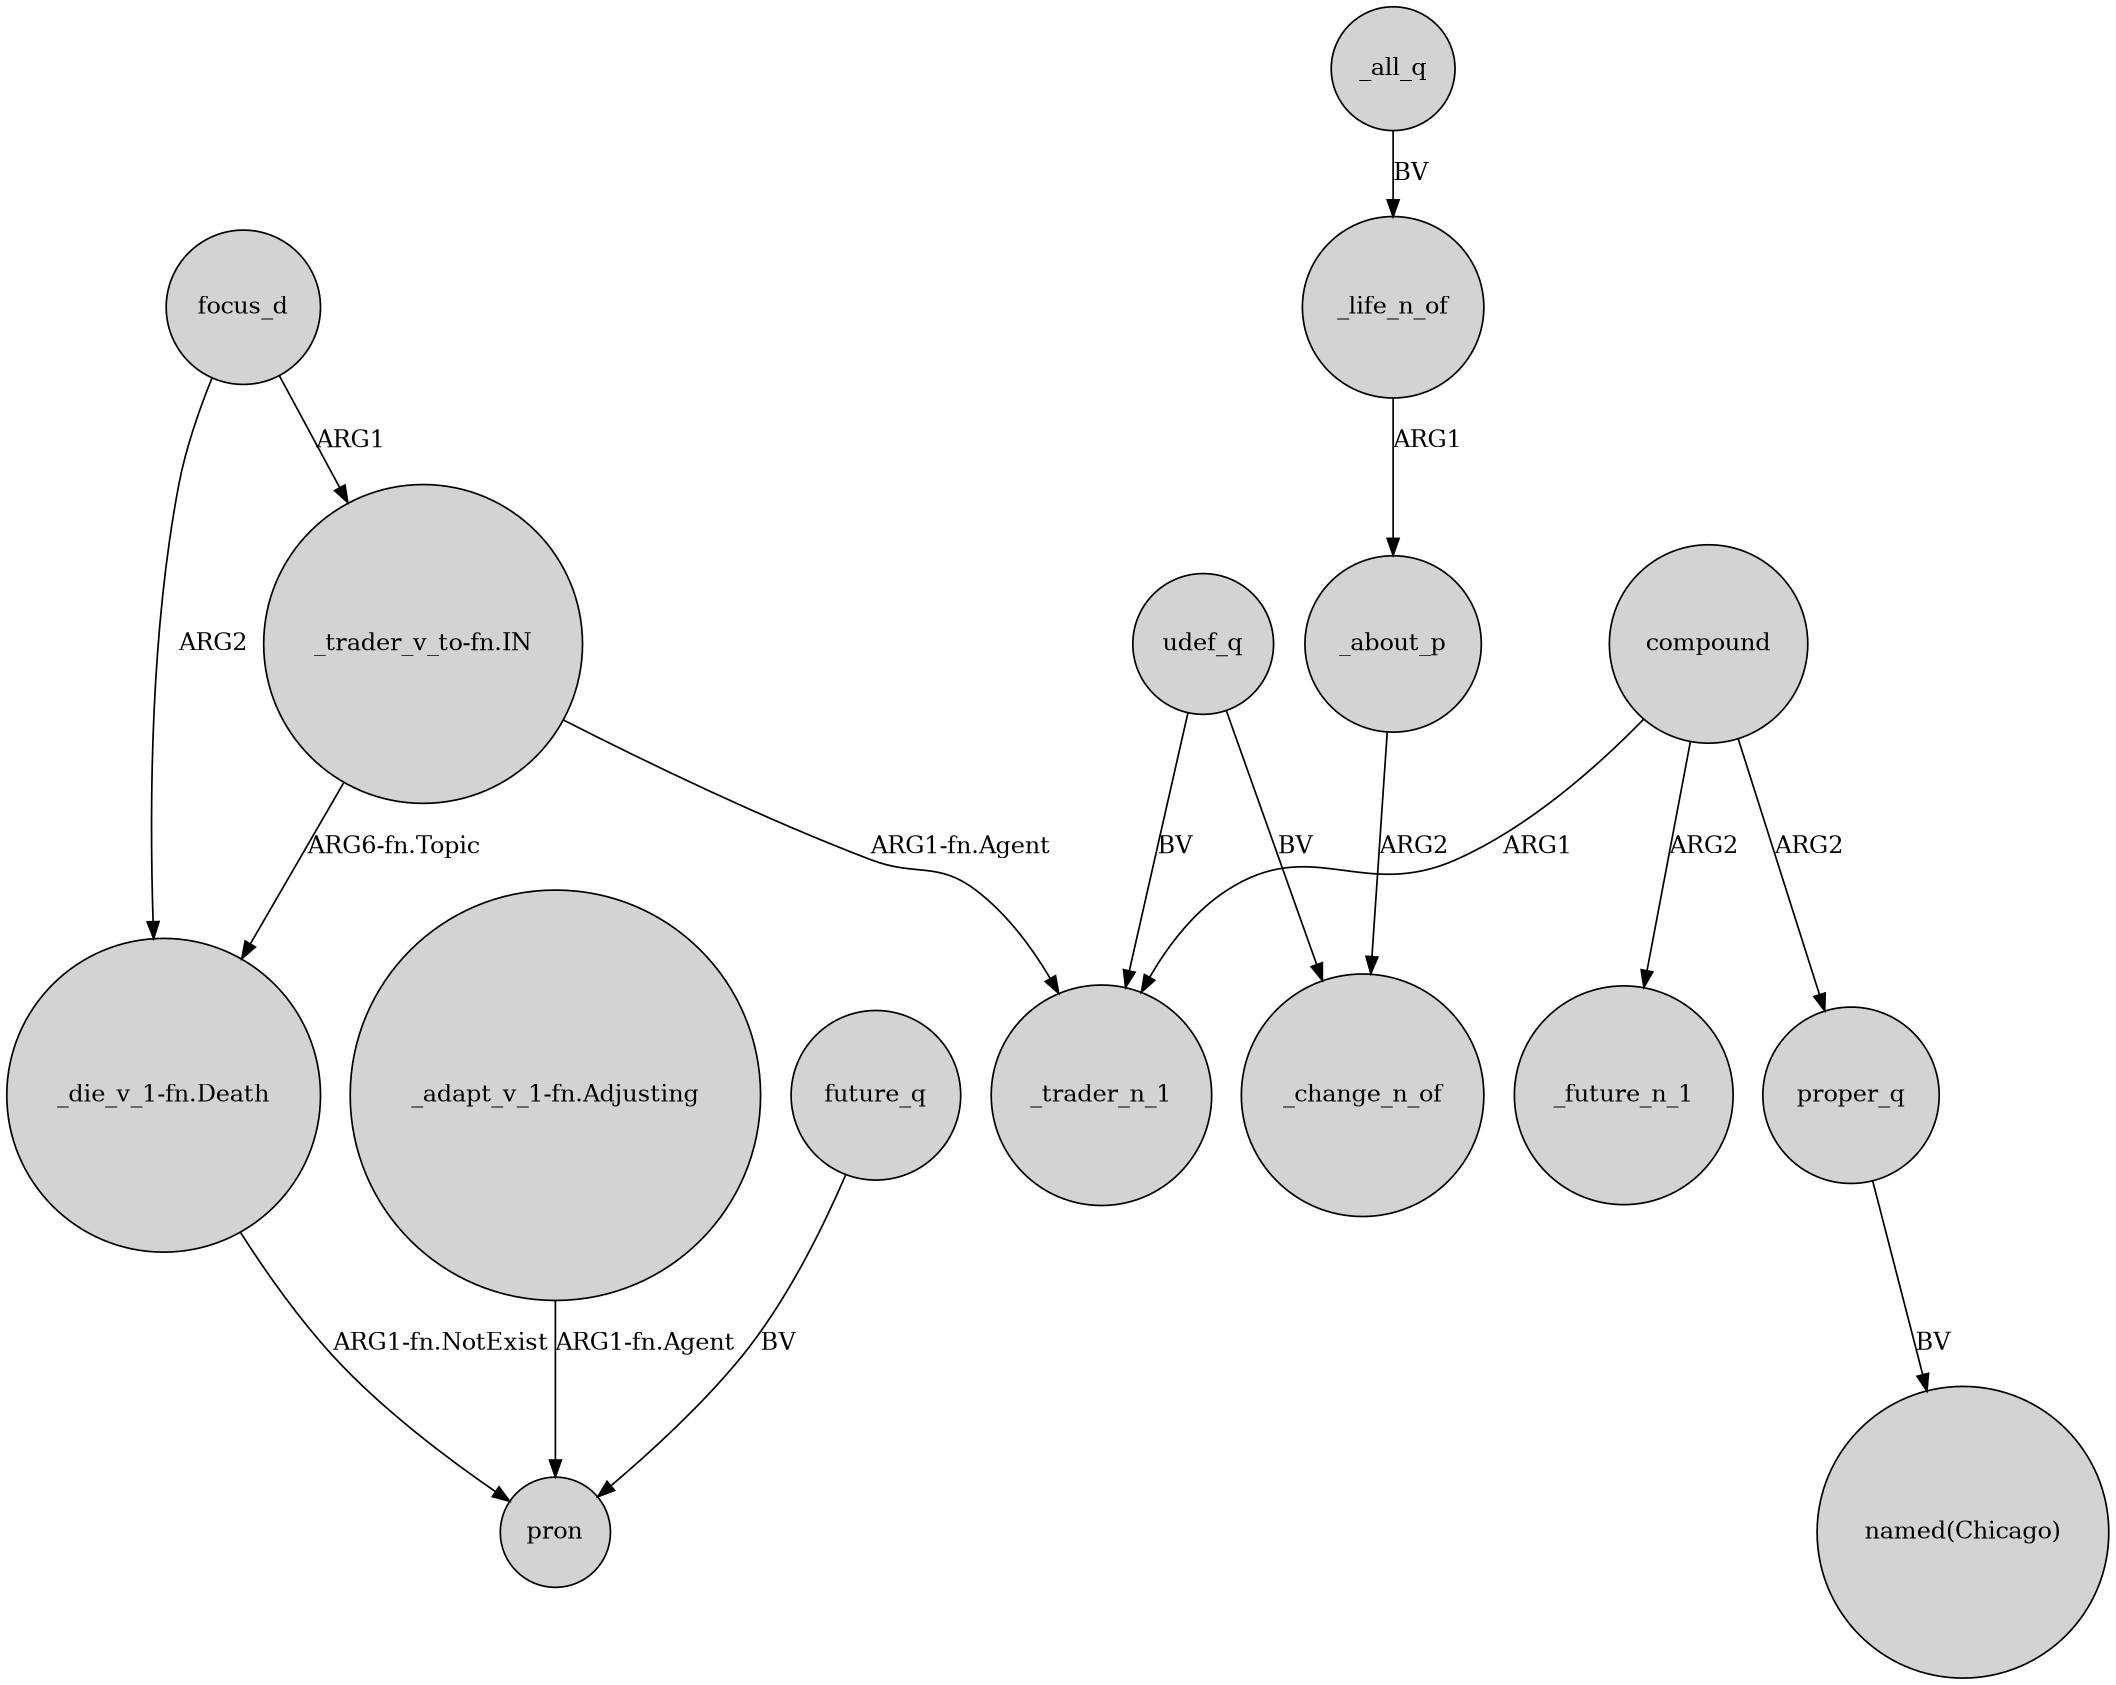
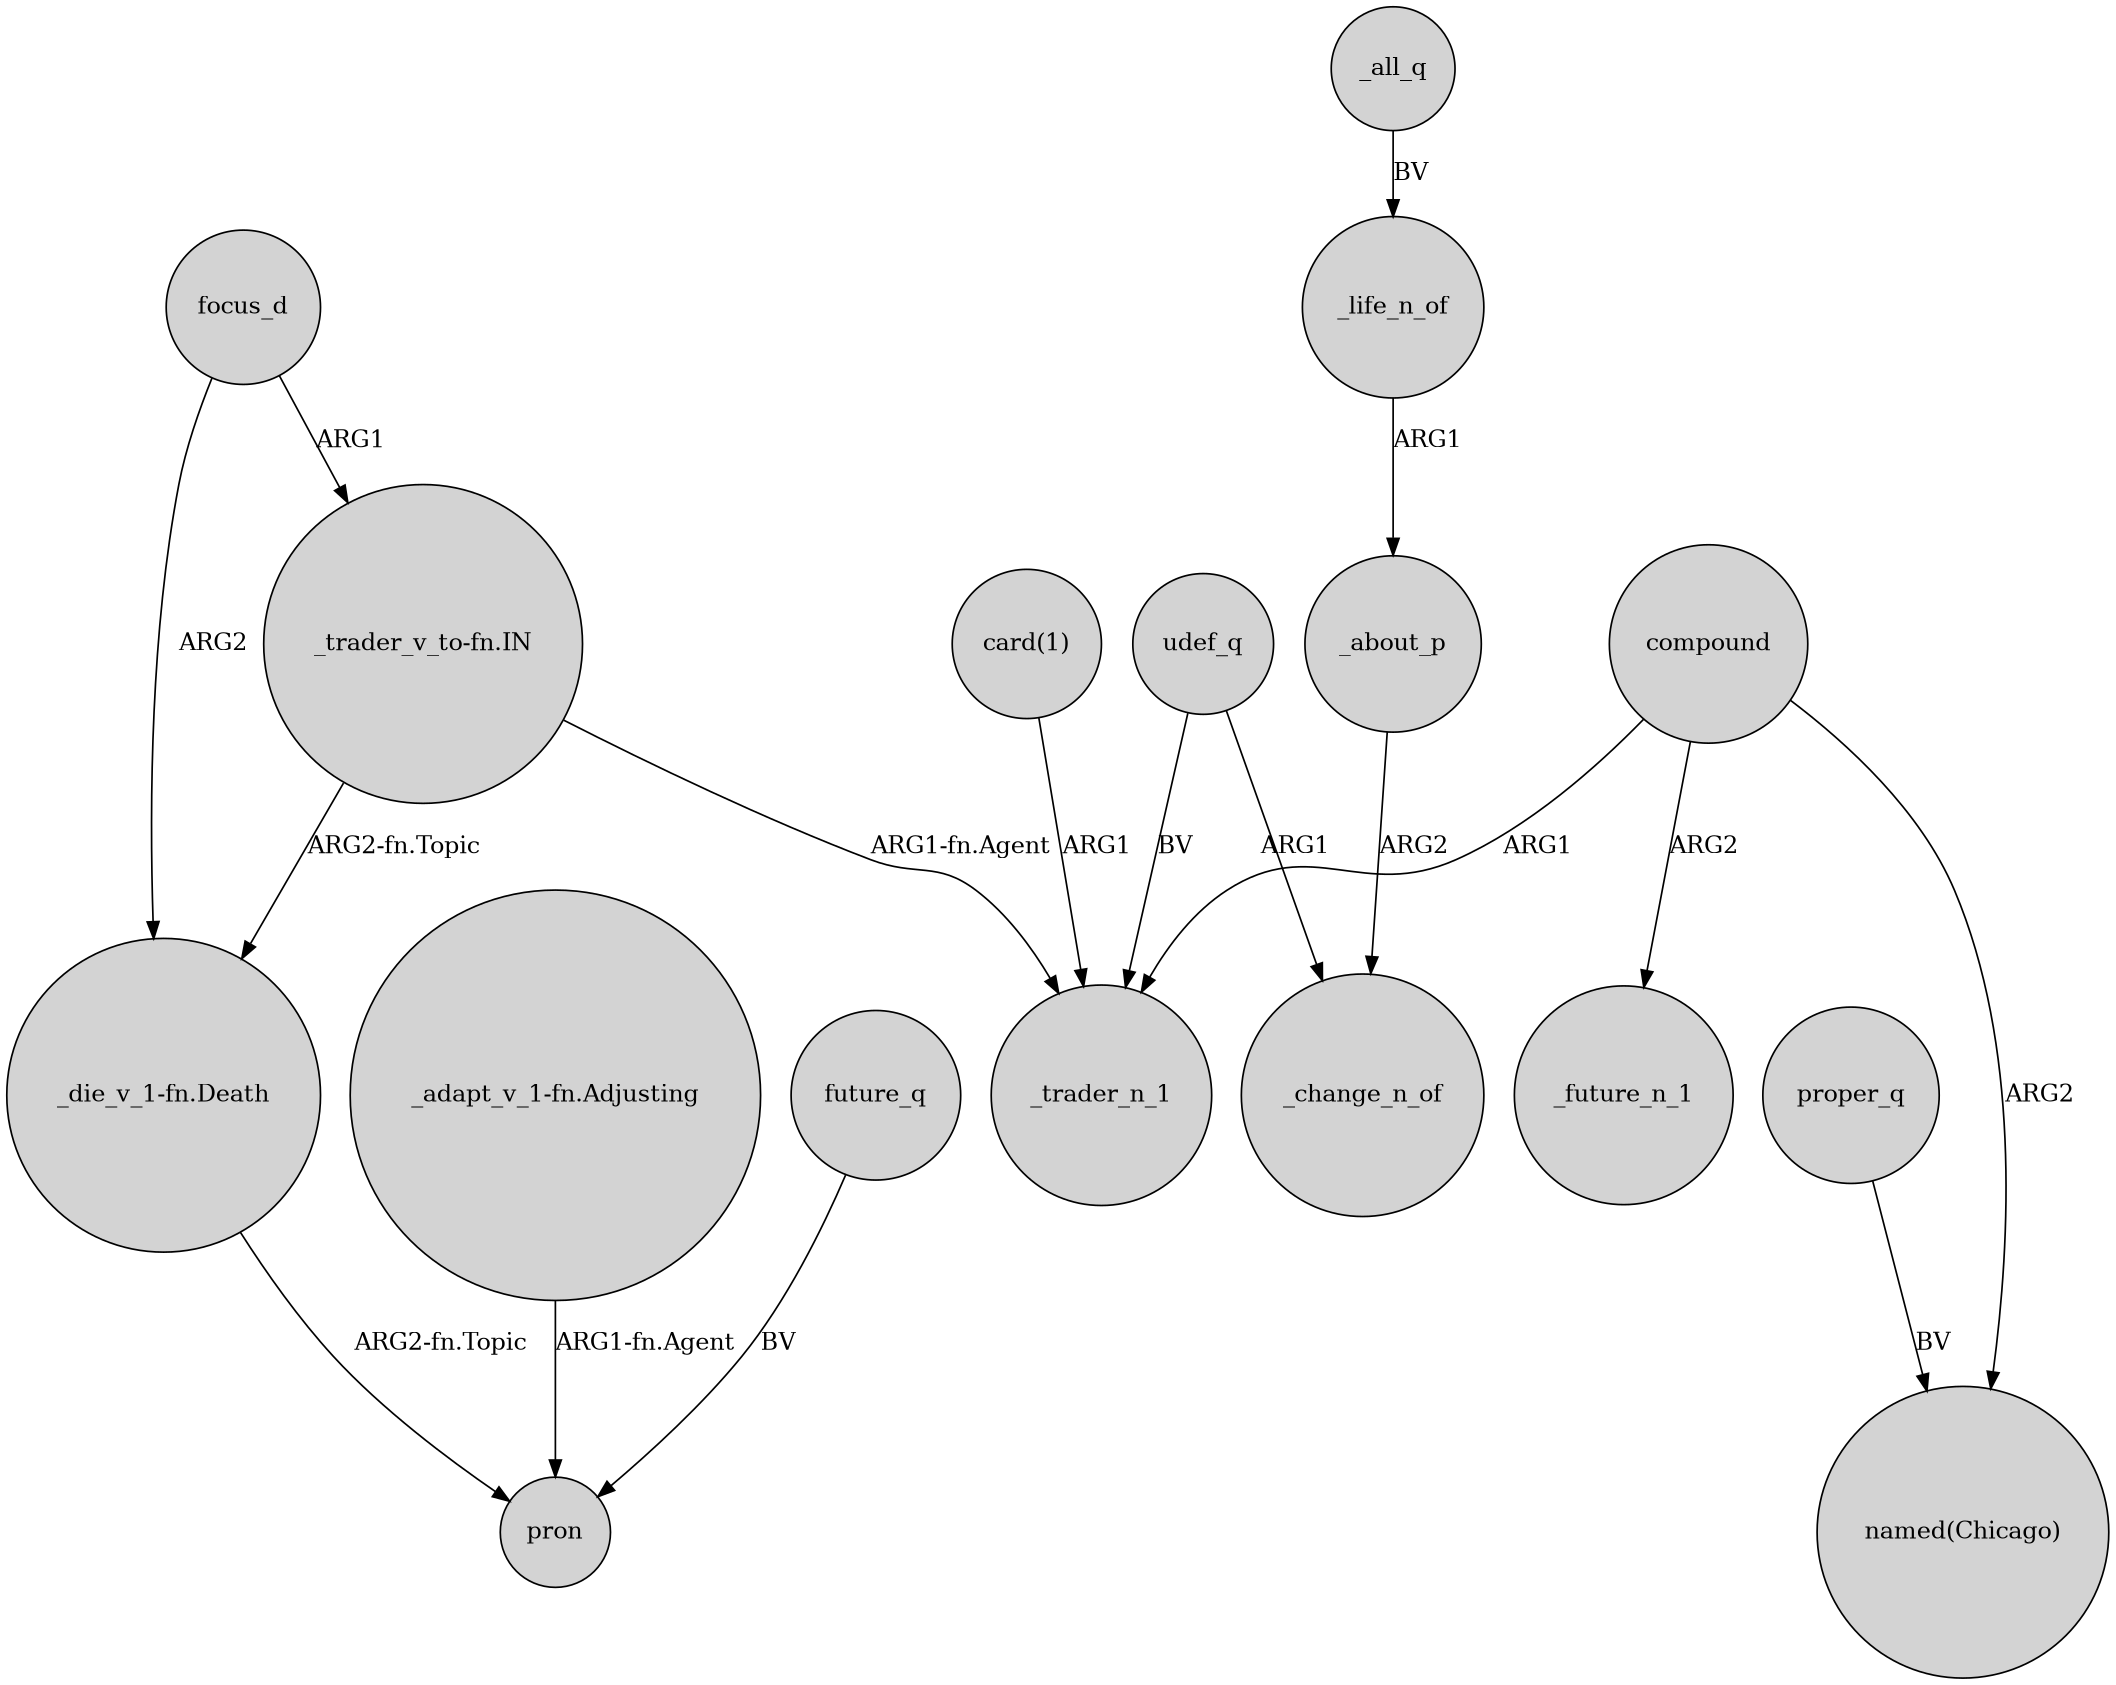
none -> (1027, 644)
(394, 847) -> (394, 847)
(1296, 847) -> (1296, 847)
(1779, 867) -> (1988, 1003)
(441, 1344) -> (441, 1344)
